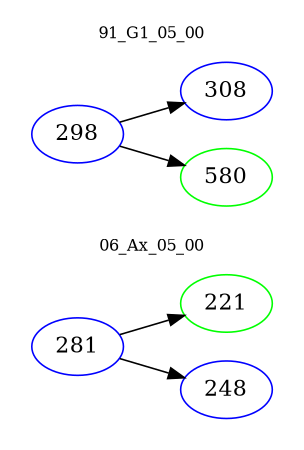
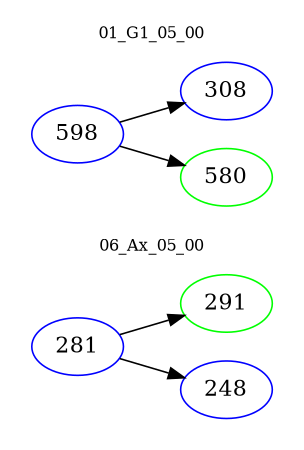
(152, 34) -> (152, 34)
(78, 134) -> (78, 134)
(226, 303) -> (226, 303)
